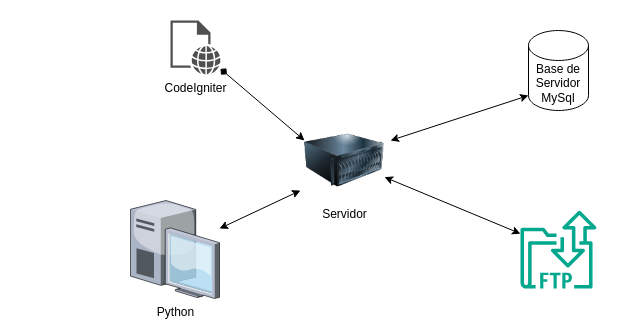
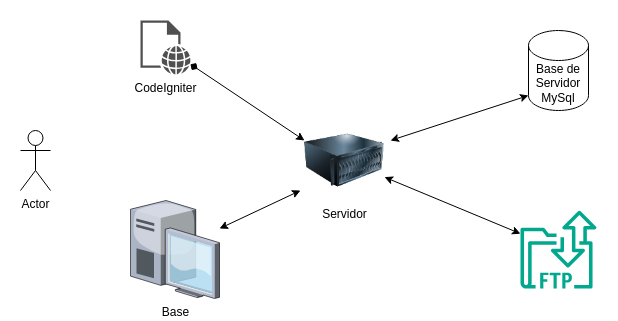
(196, 48) -> (166, 48)
none -> (36, 161)
(176, 313) -> (176, 313)
